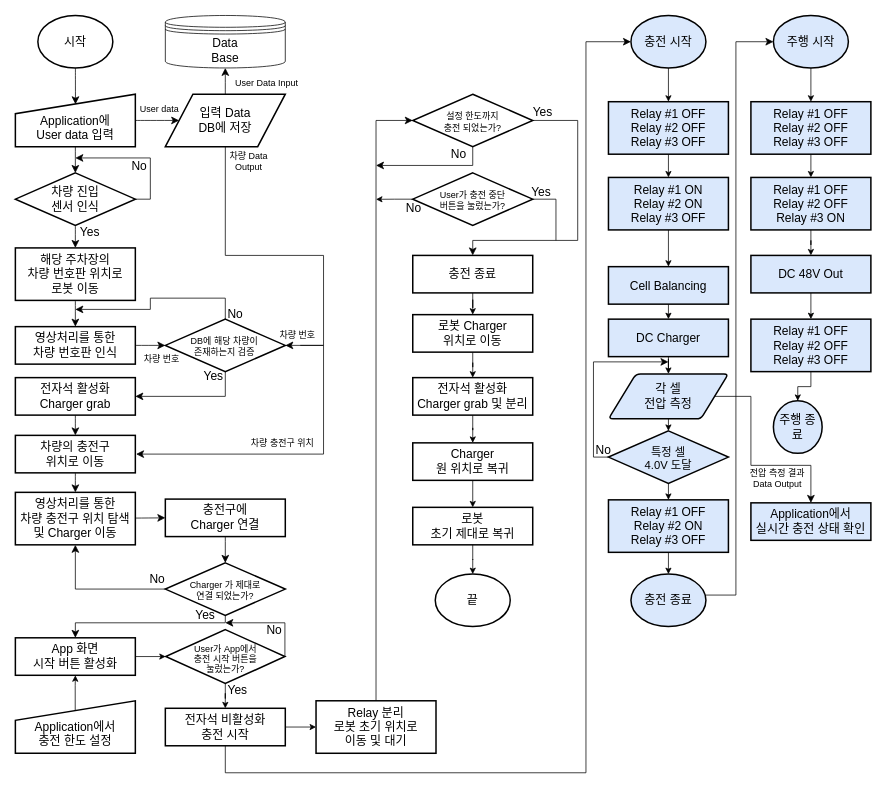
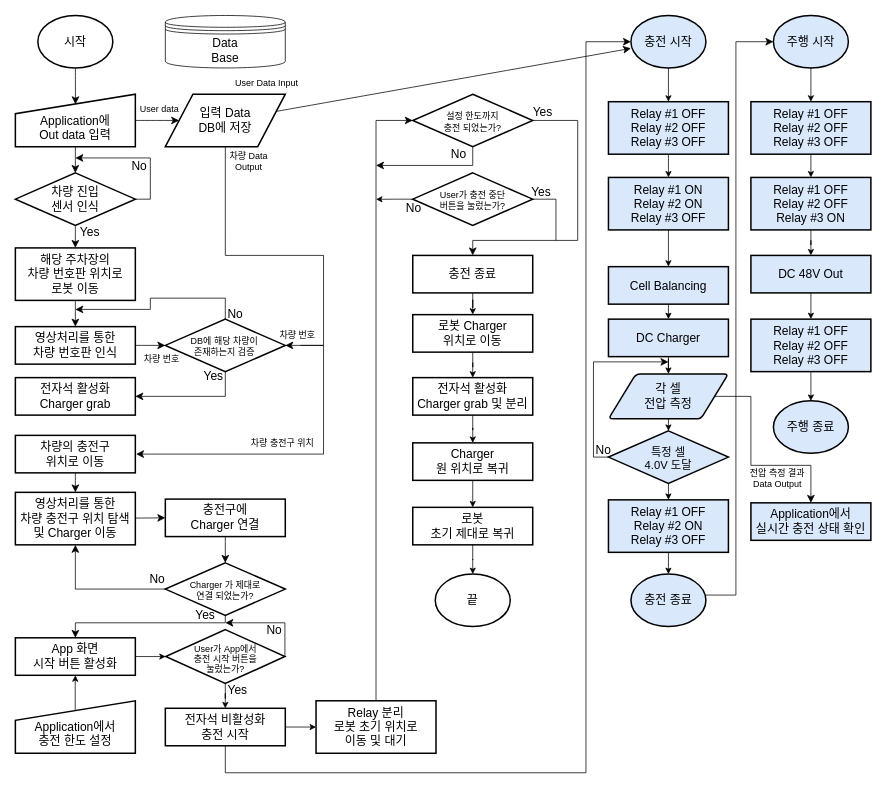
(225, 84) -> (453, 80)
(75, 120) -> (75, 120)
(75, 420) -> none
(798, 427) -> (811, 427)
